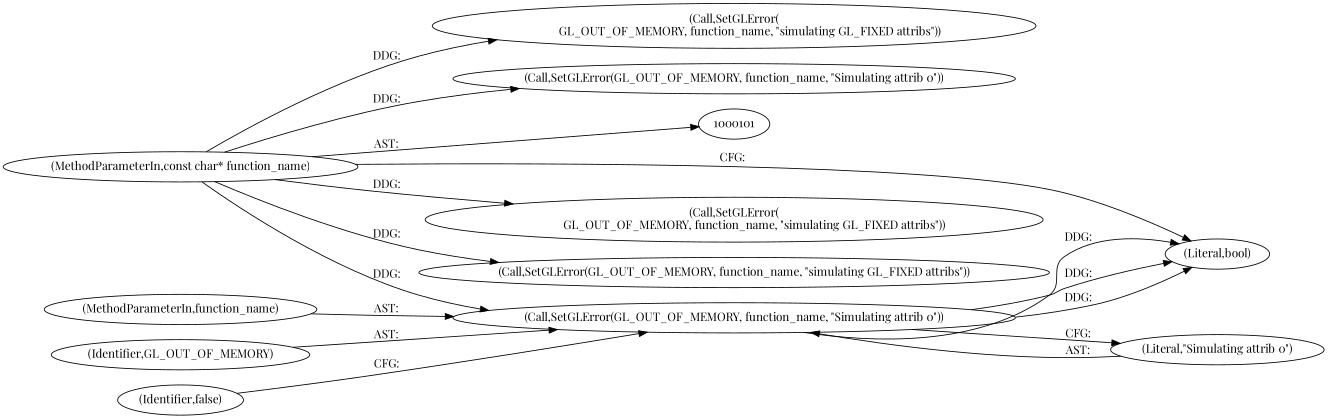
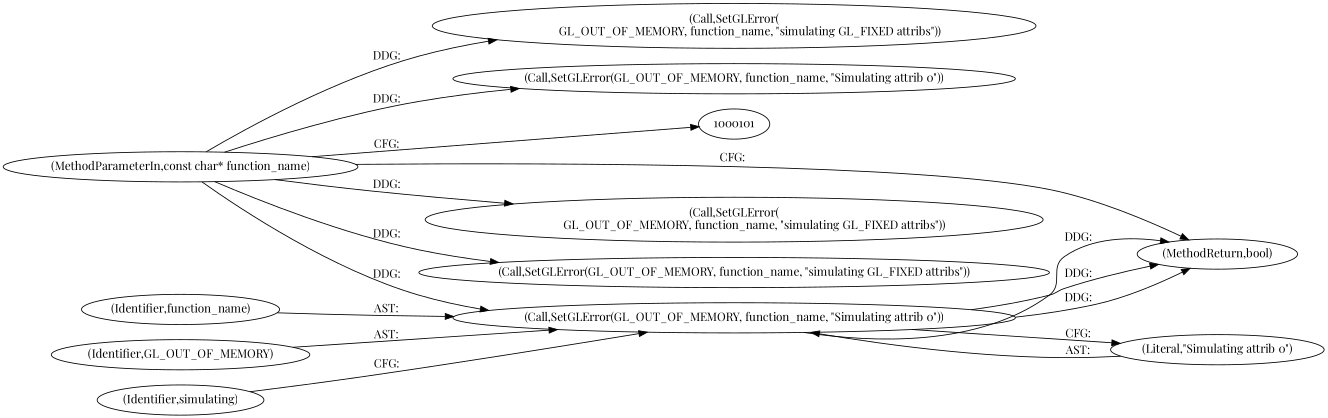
(388, 145) -> (388, 145)
(1217, 254) -> (1217, 254)
(181, 309) -> (181, 309)
(181, 400) -> (181, 400)
